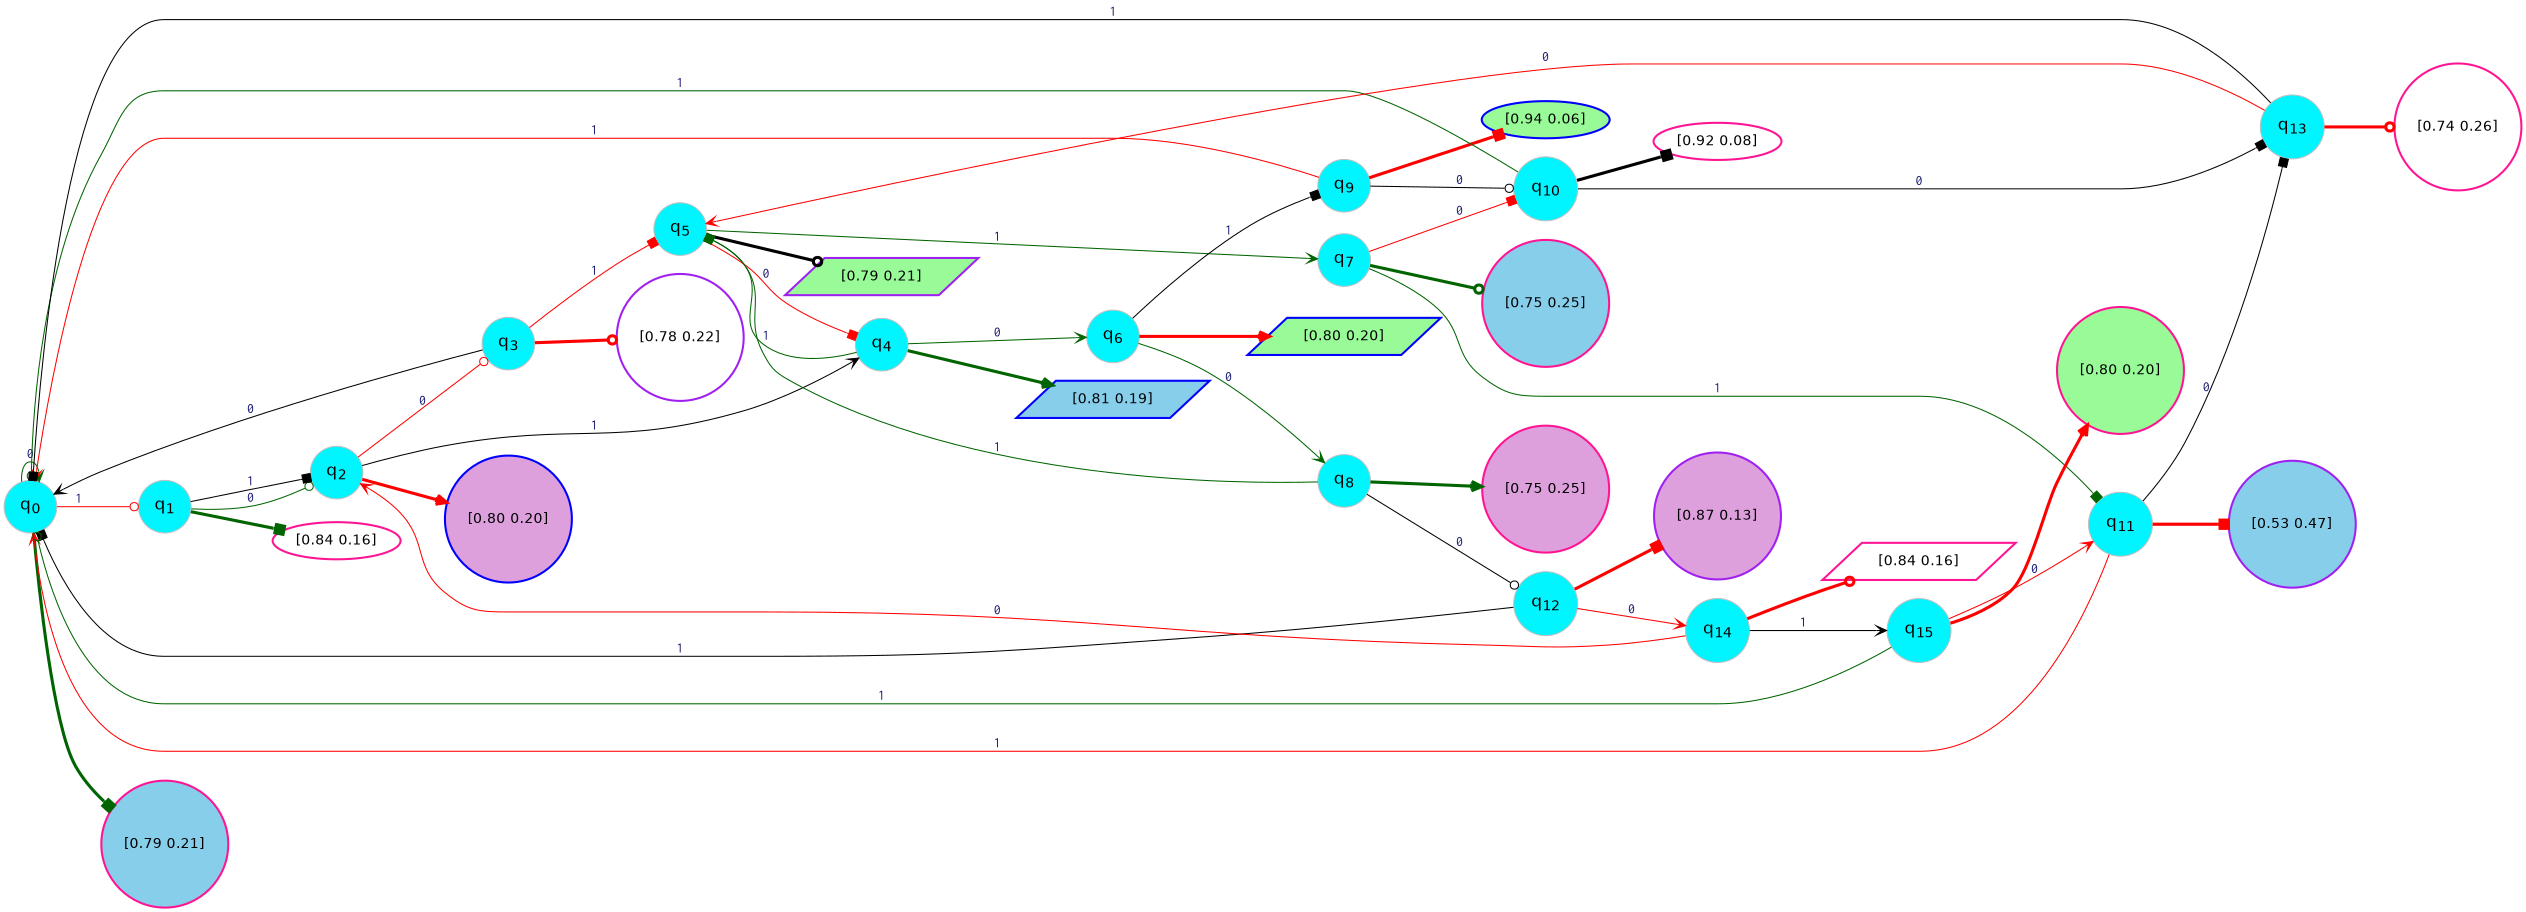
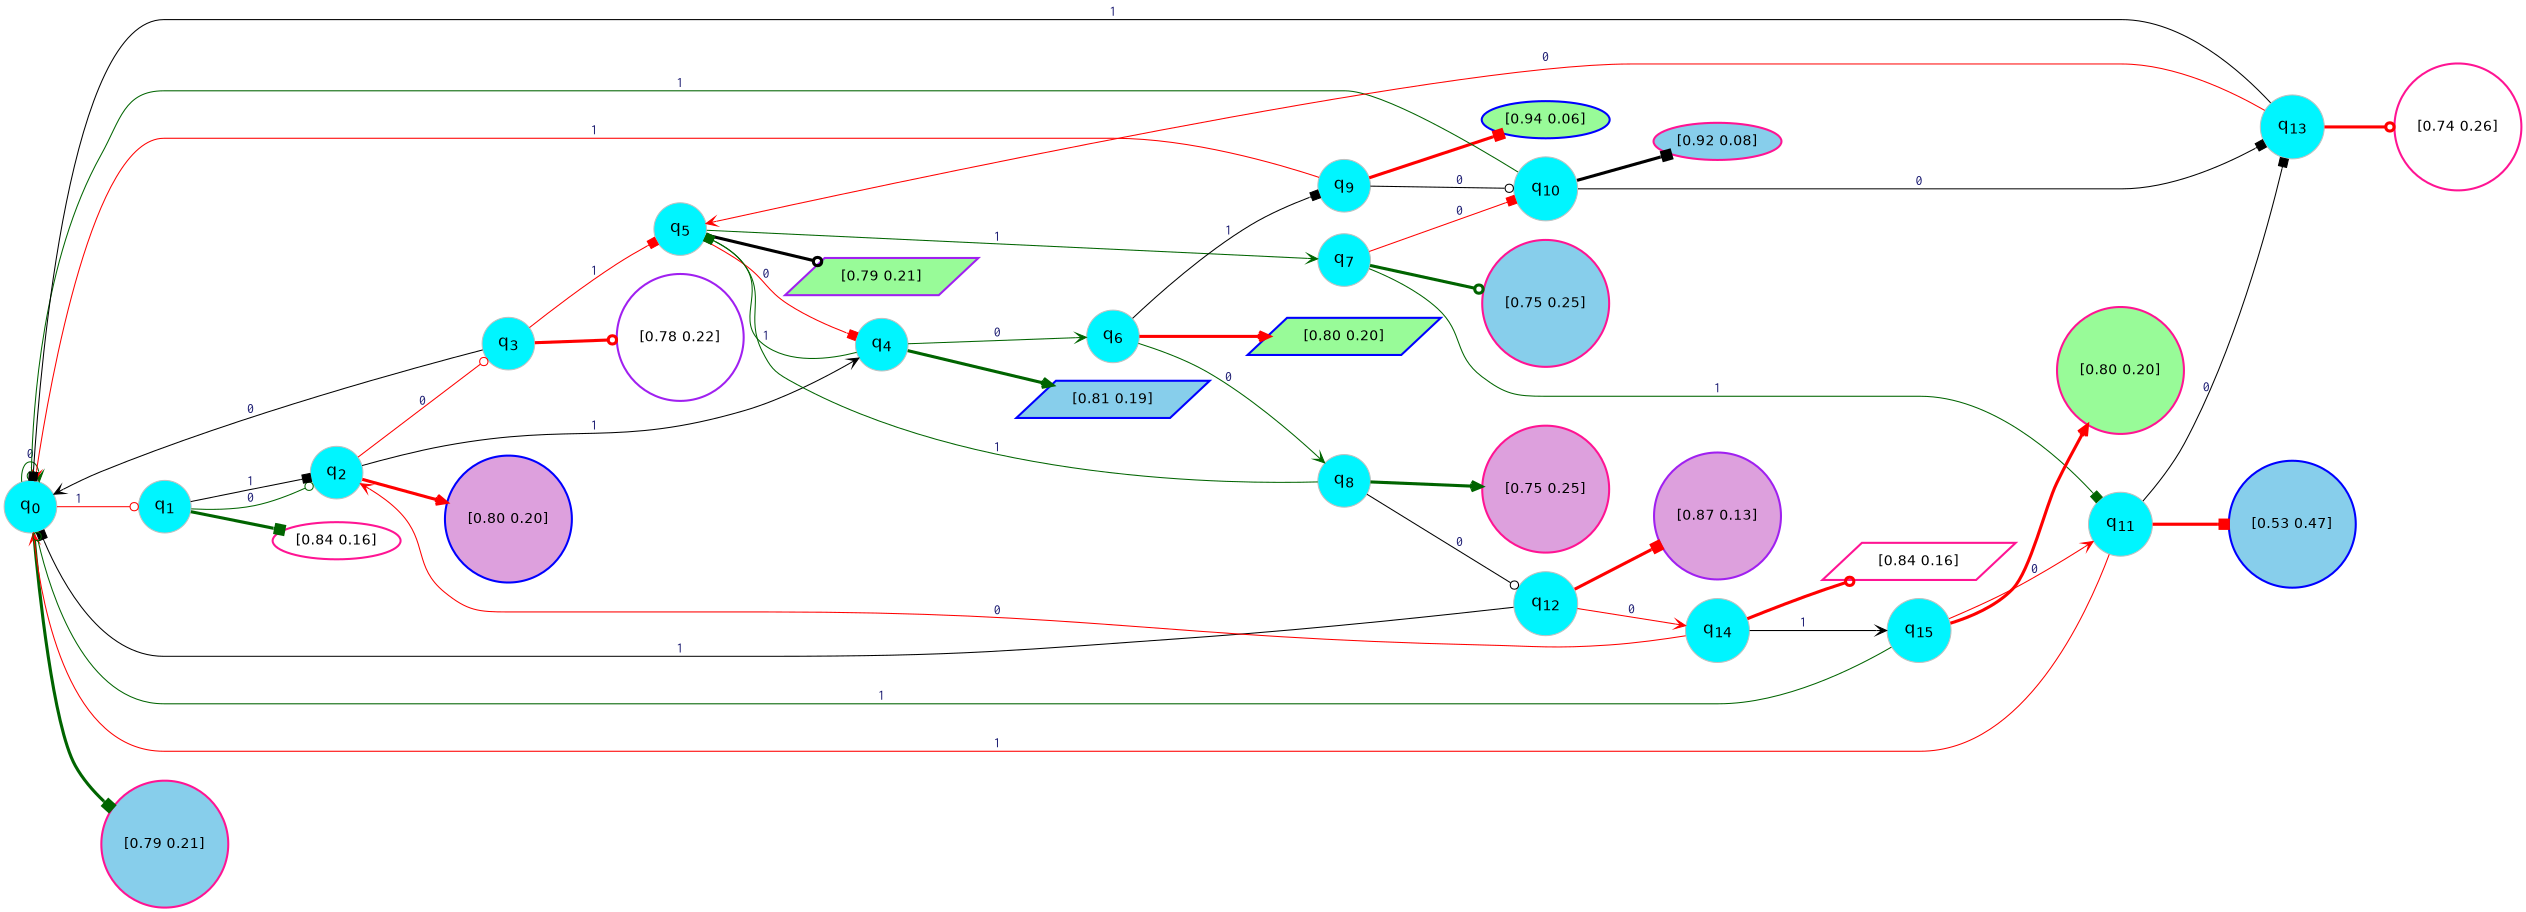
(1717, 141) -> (1717, 141)
(2292, 524) -> (2292, 524)
